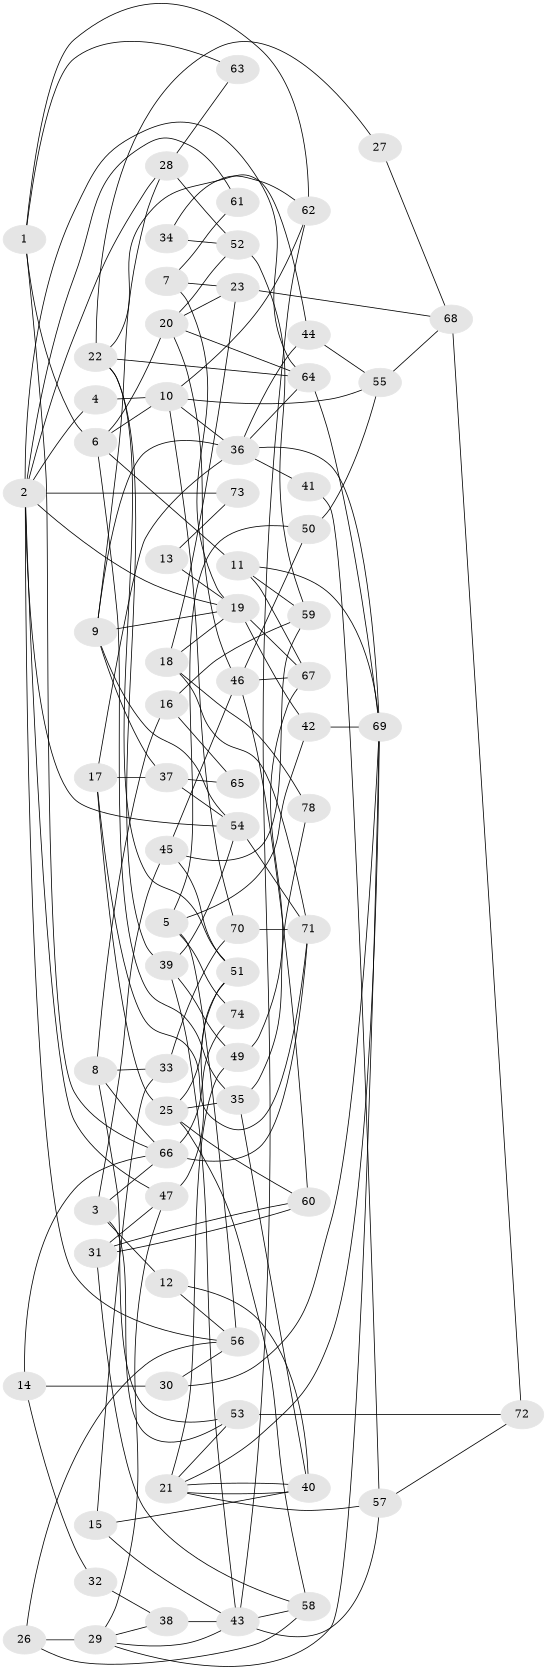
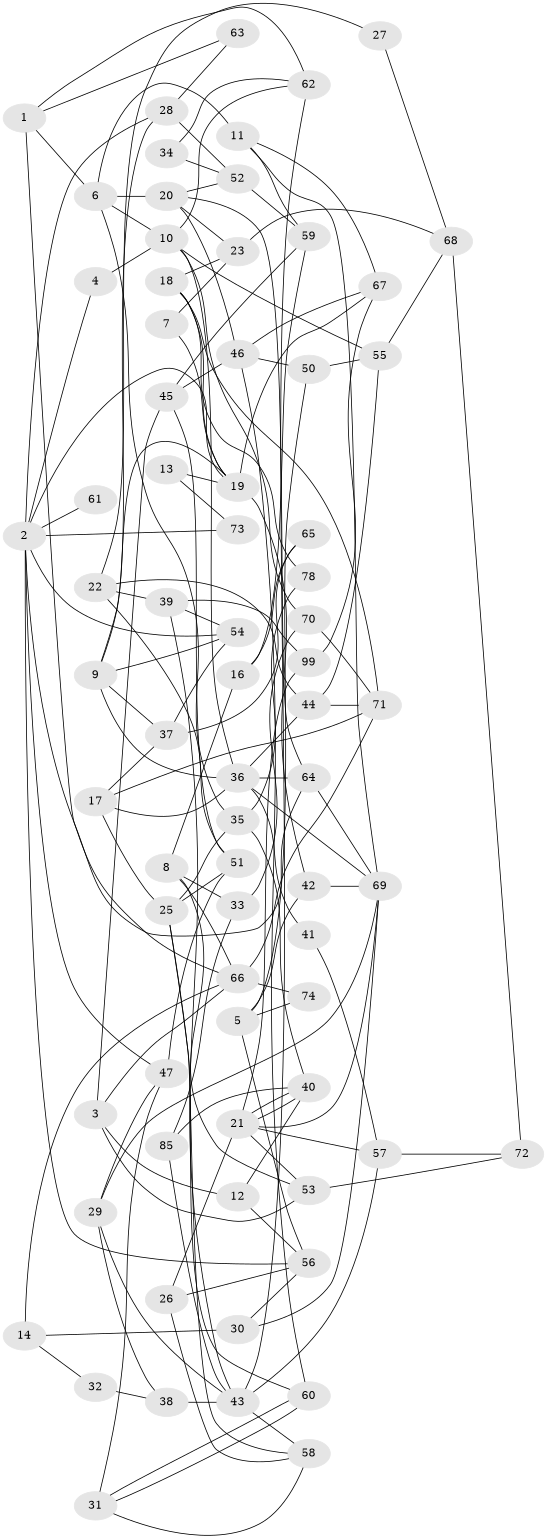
(198, 248) -> none
(194, 367) -> none
(271, 874) -> (345, 705)
(238, 1057) -> (309, 663)
(96, 1525) -> (167, 1146)
(60, 1640) -> (204, 1208)
